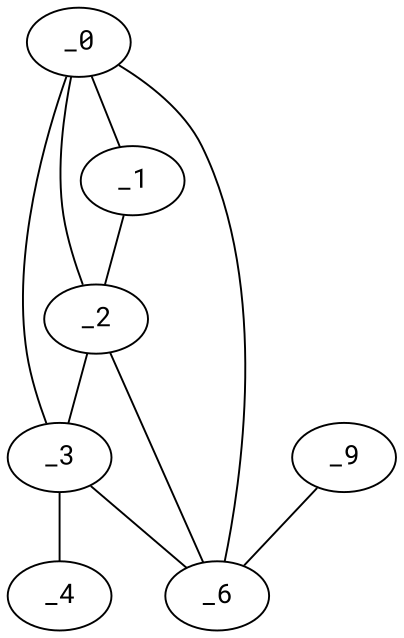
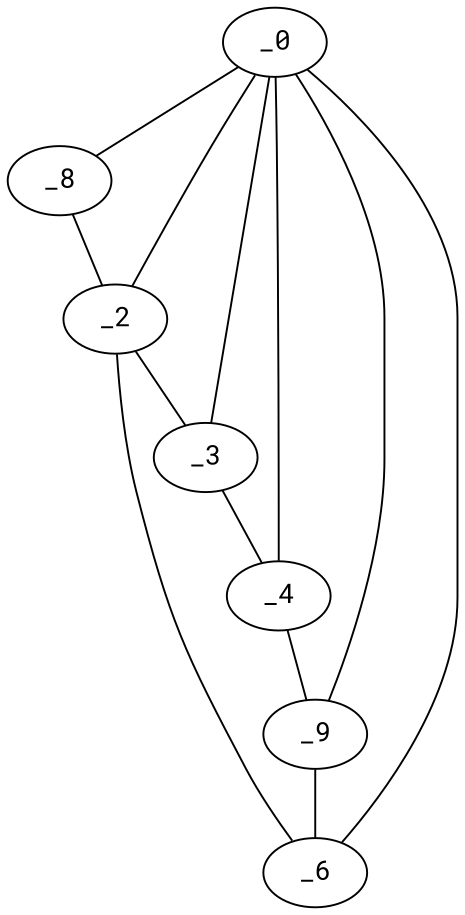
(133, 181) -> (60, 181)
none -> (278, 319)
none -> (384, 382)
(139, 527) -> none
none -> (297, 665)
